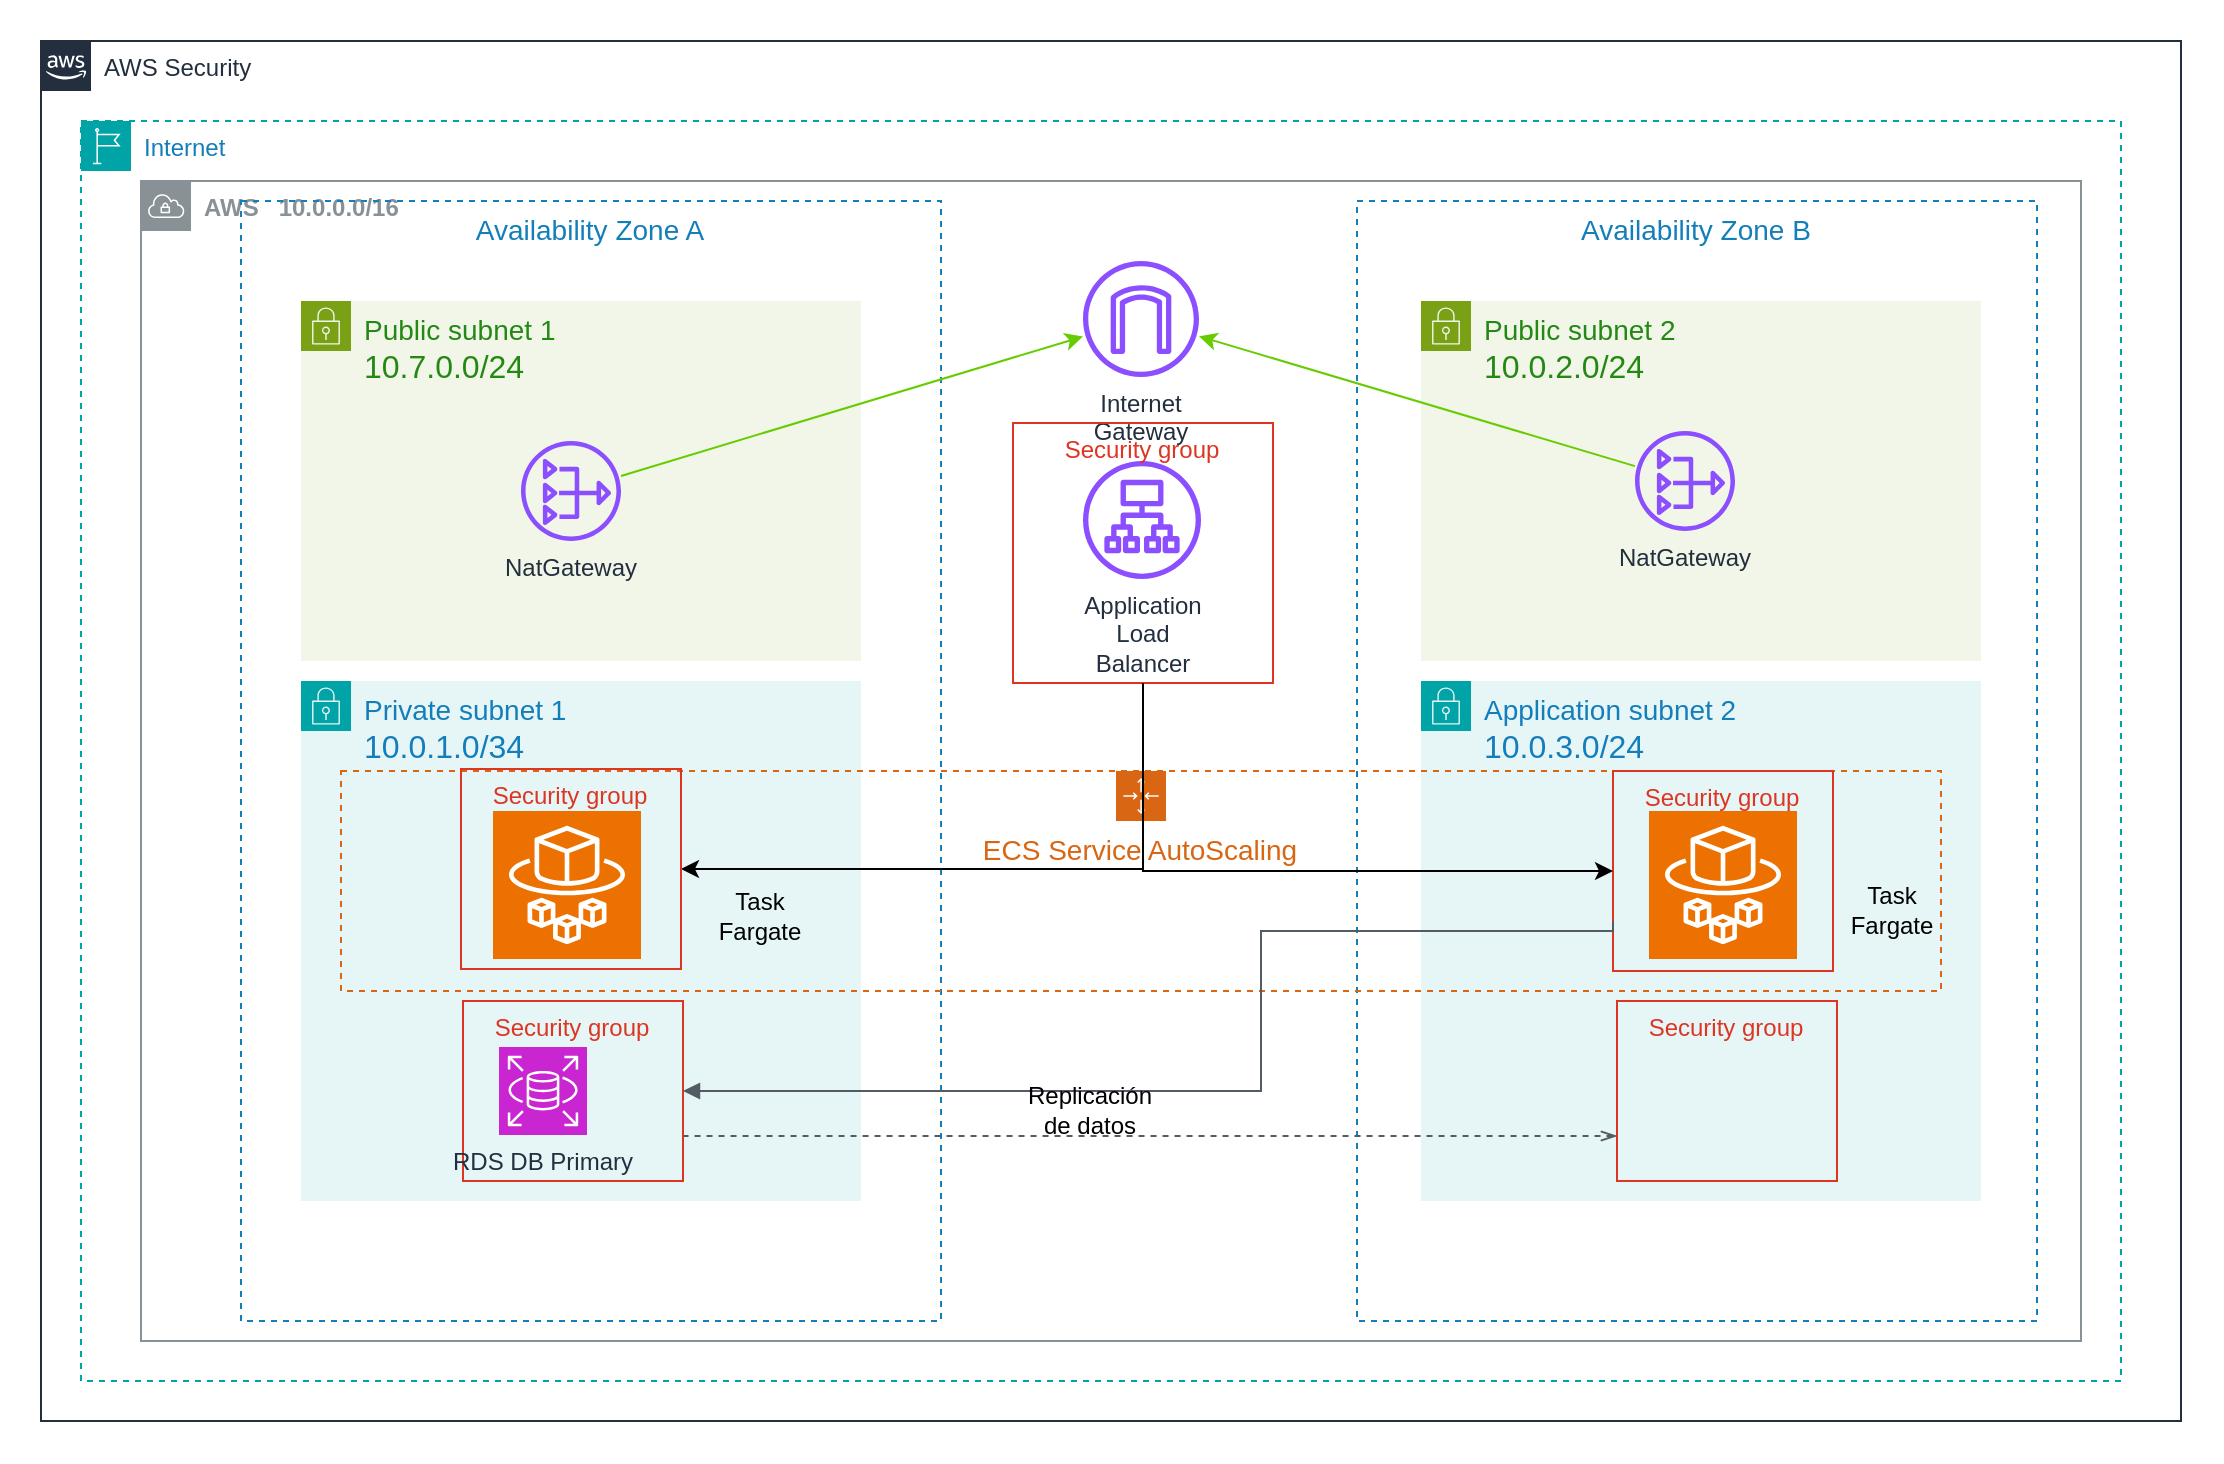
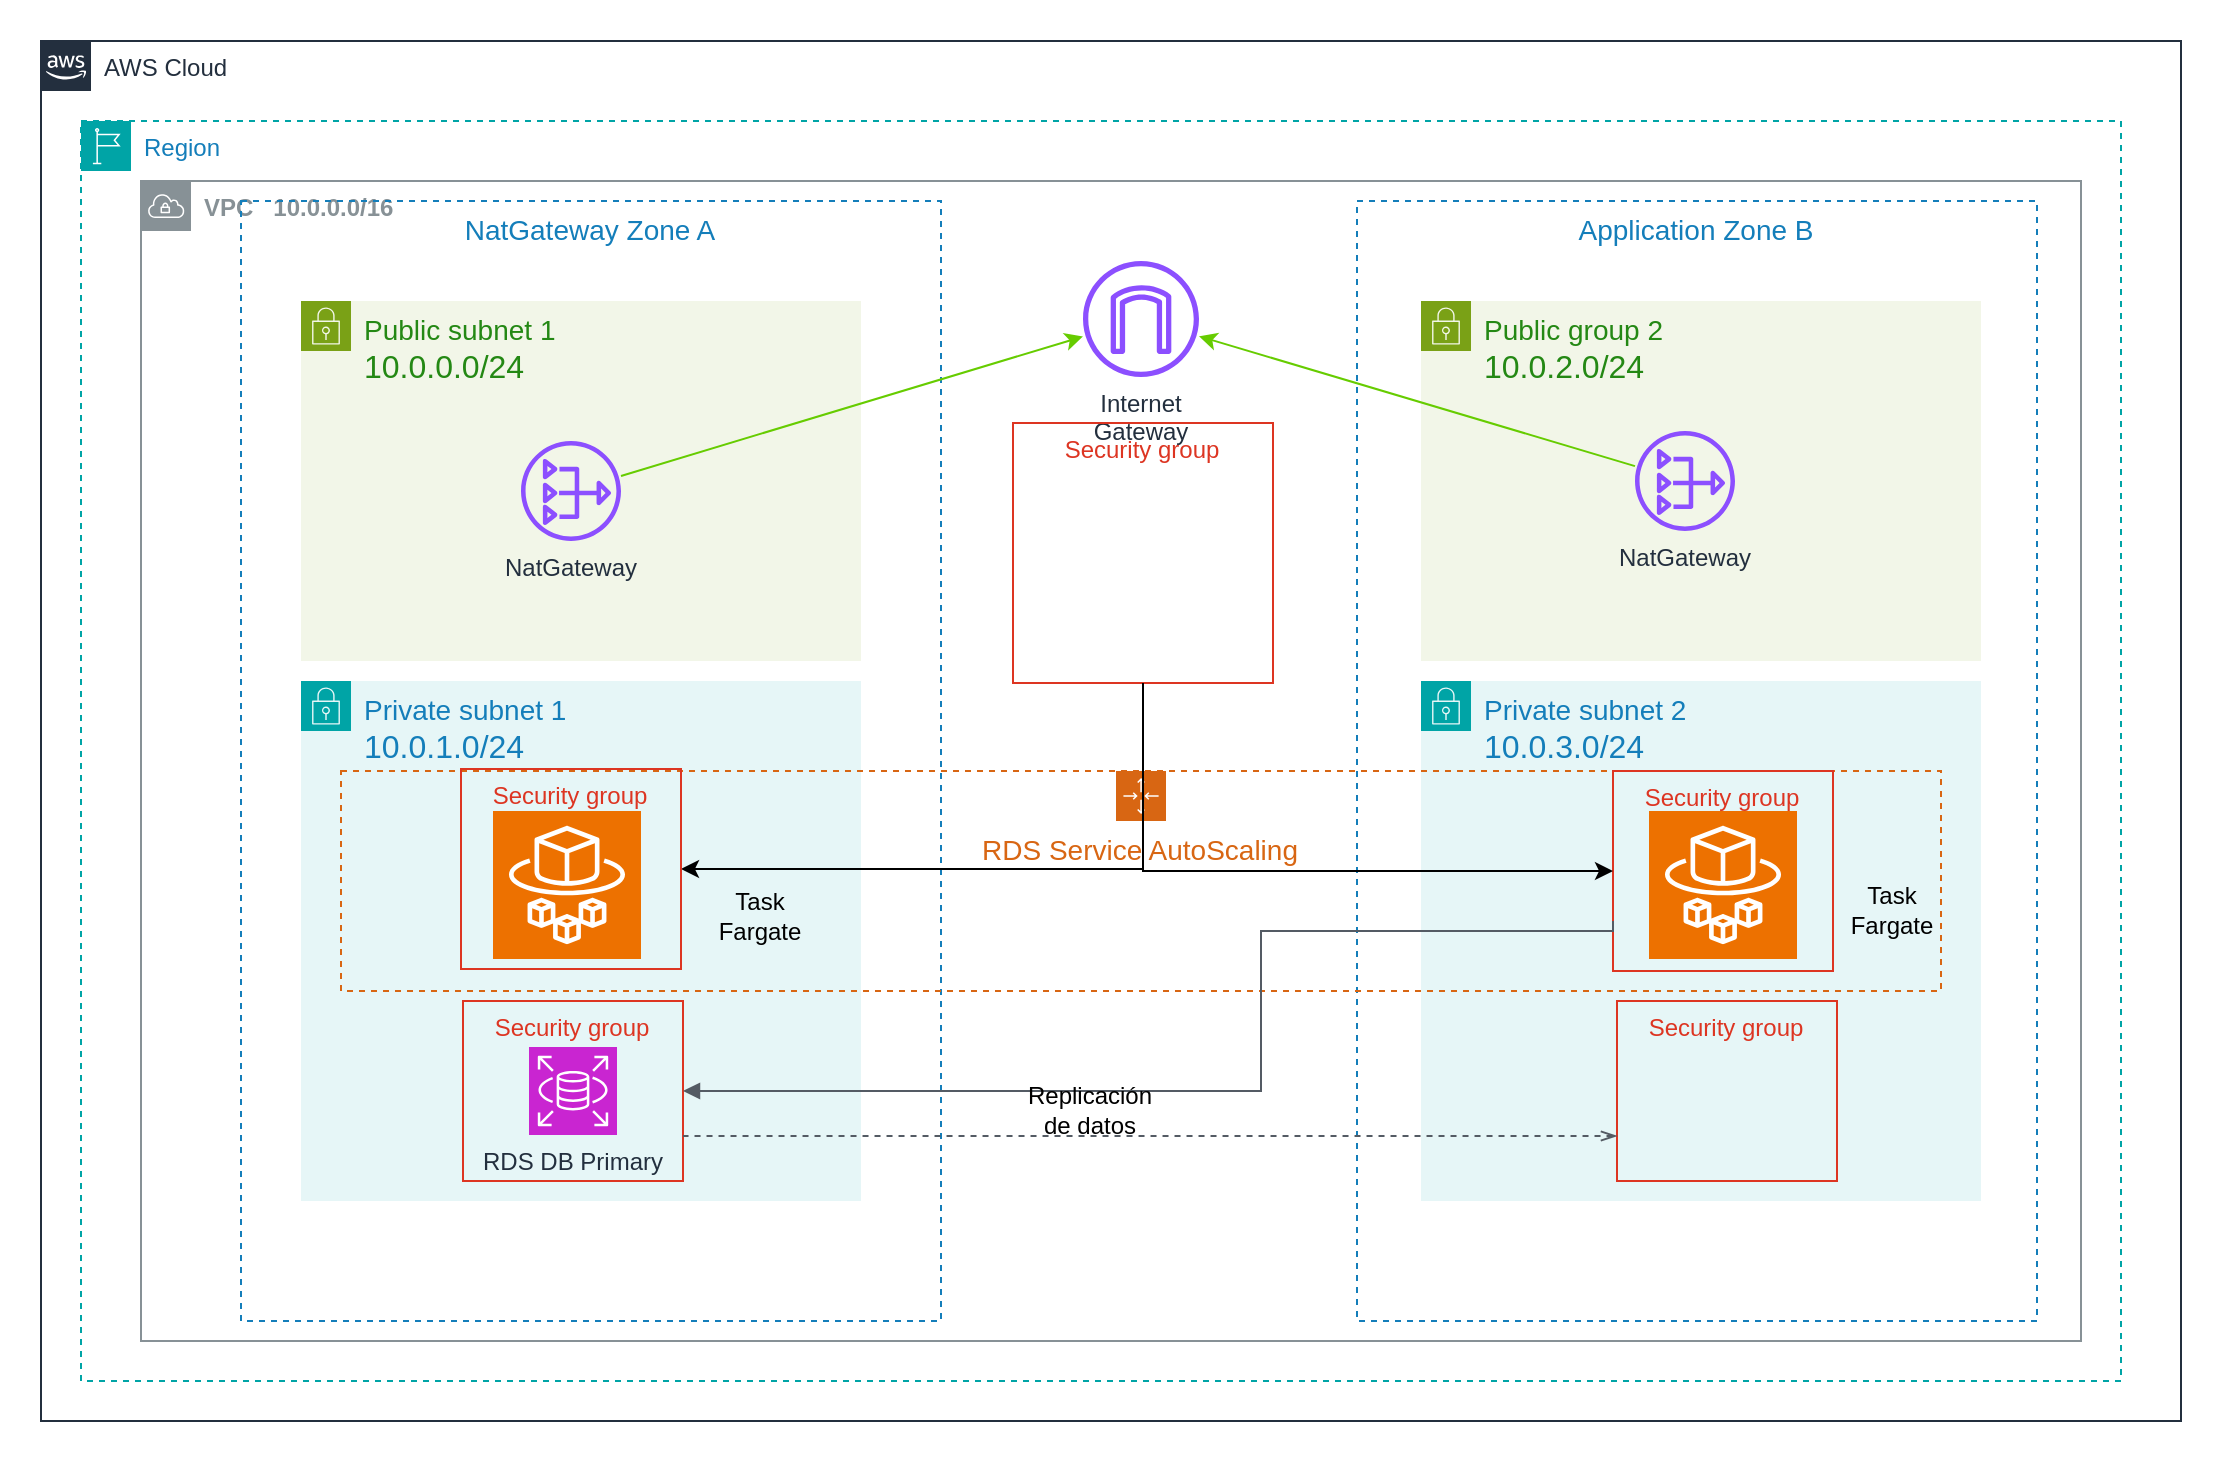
(179, 69) -> (159, 69)
(199, 149) -> (182, 149)
(307, 209) -> (307, 209)
(591, 229) -> (591, 229)
(1697, 229) -> (1697, 229)
(453, 344) -> (453, 344)
(1573, 344) -> (1567, 344)
(1142, 520) -> none
(463, 724) -> (463, 724)
(1604, 724) -> (1583, 724)
(1141, 849) -> (1141, 849)
(543, 1091) -> (573, 1091)
